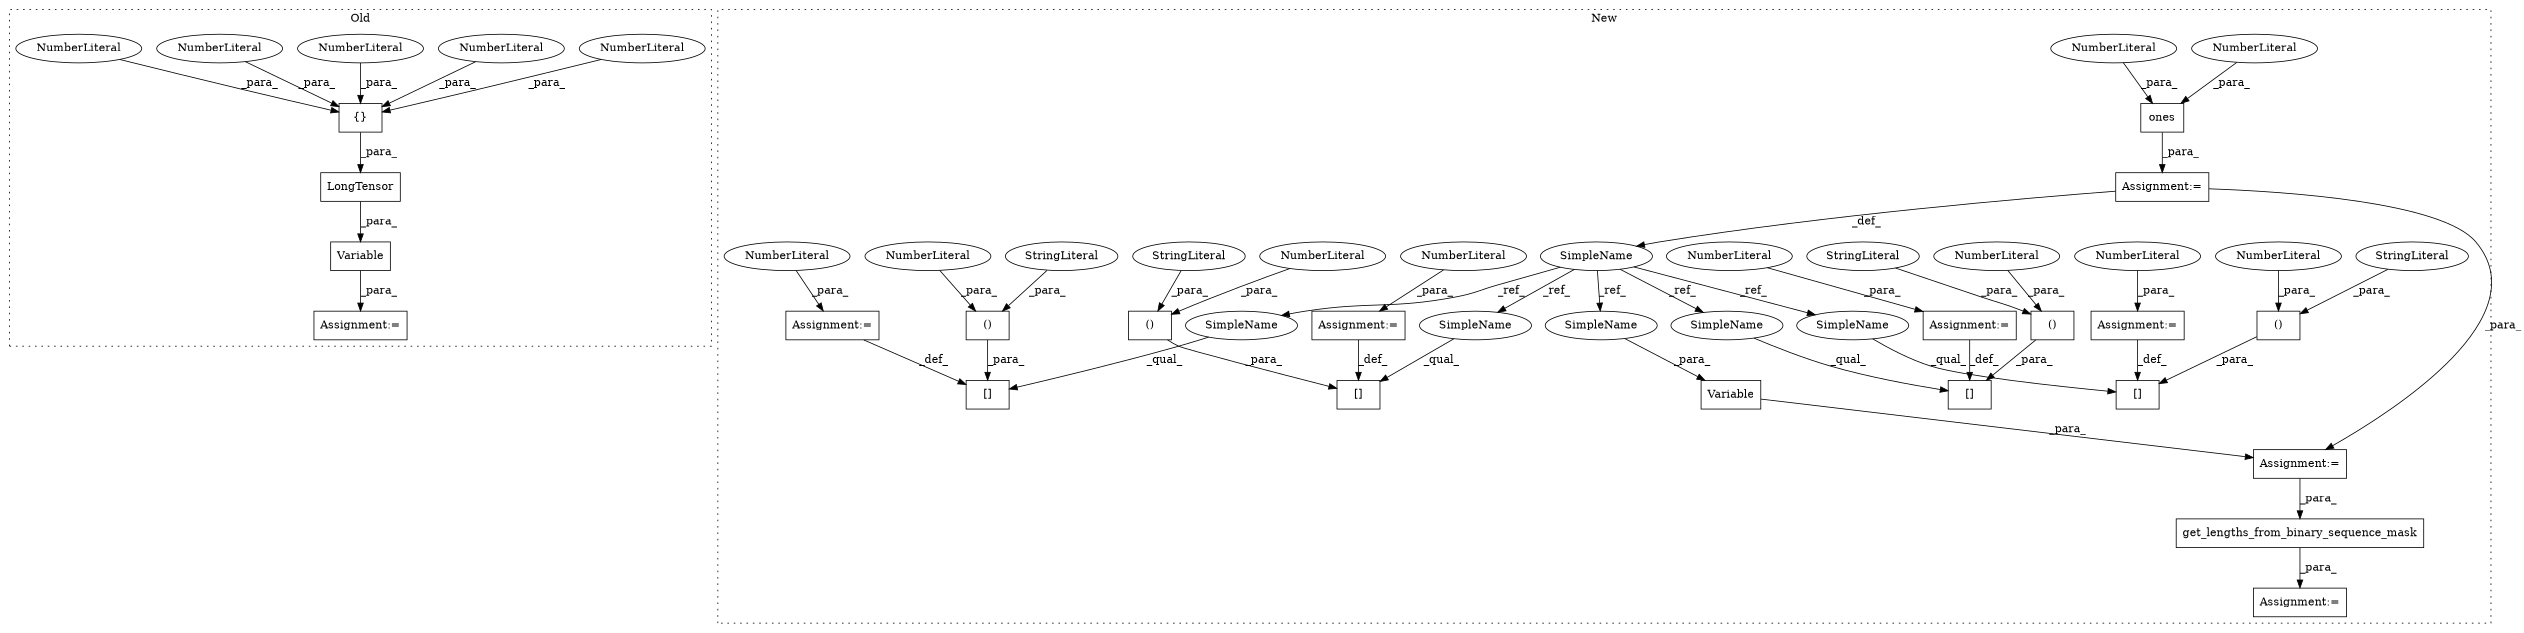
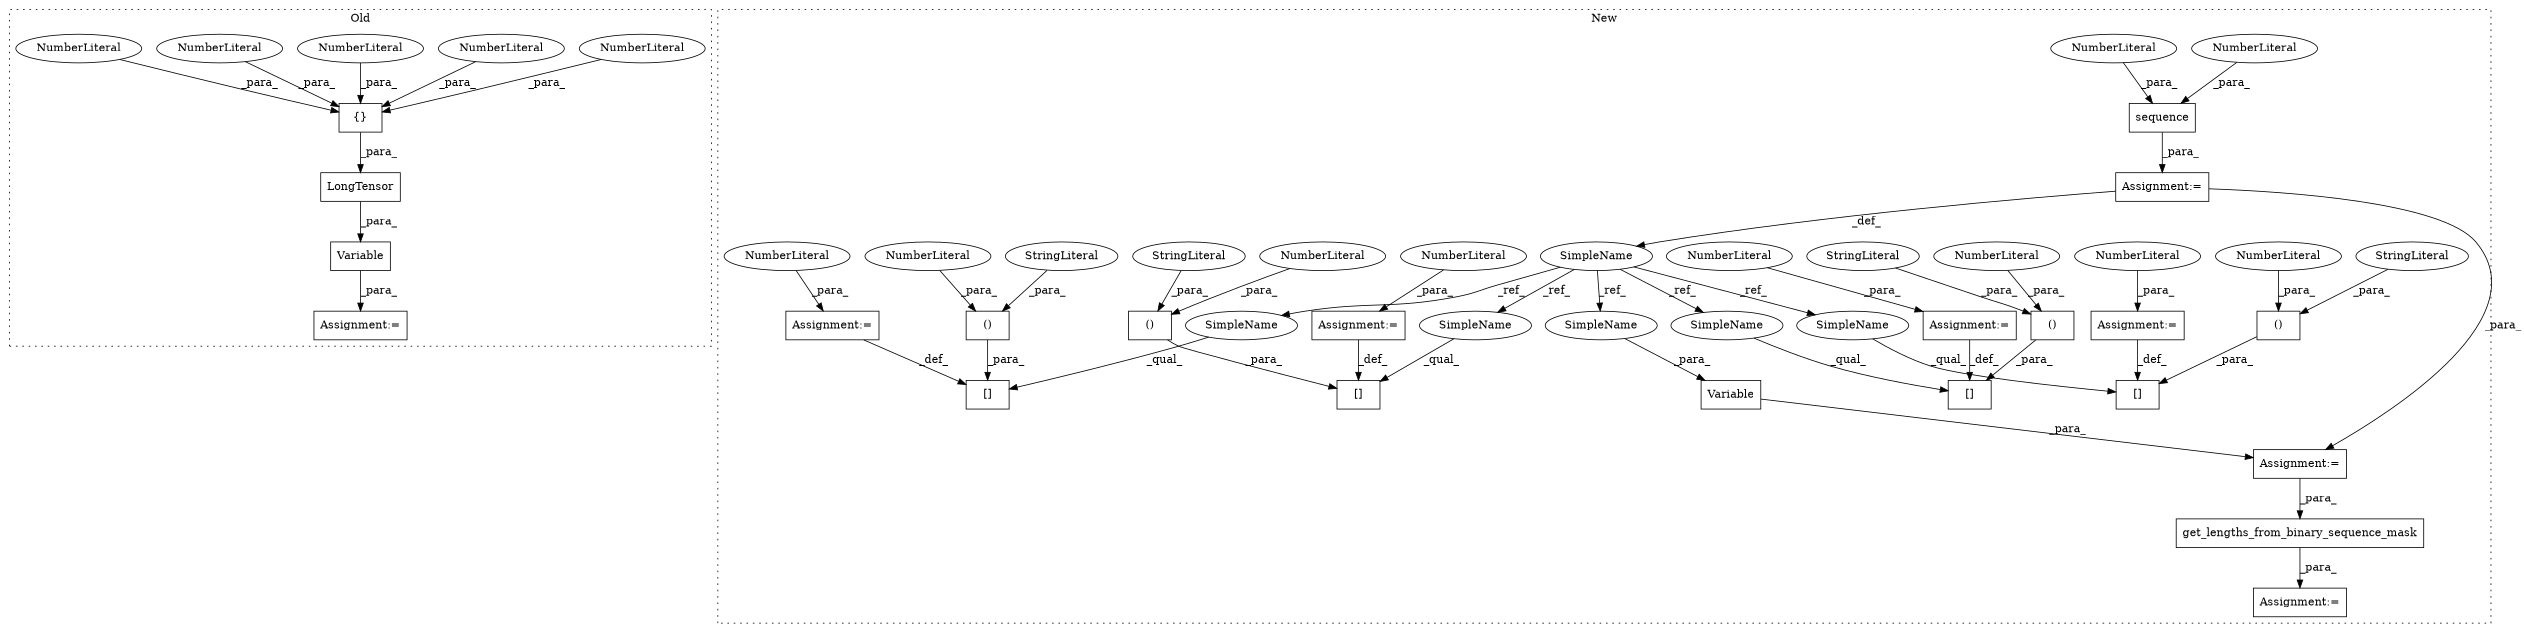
(2162, 118) -> (2162, 118)
